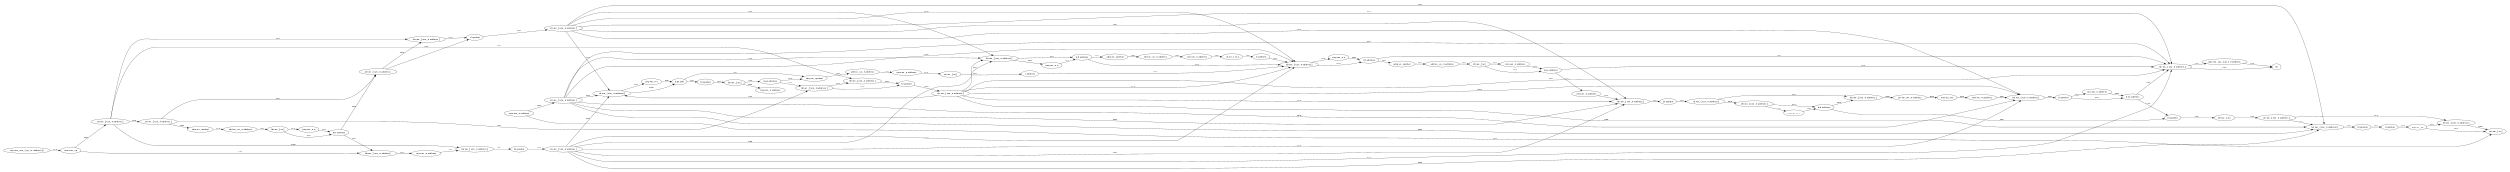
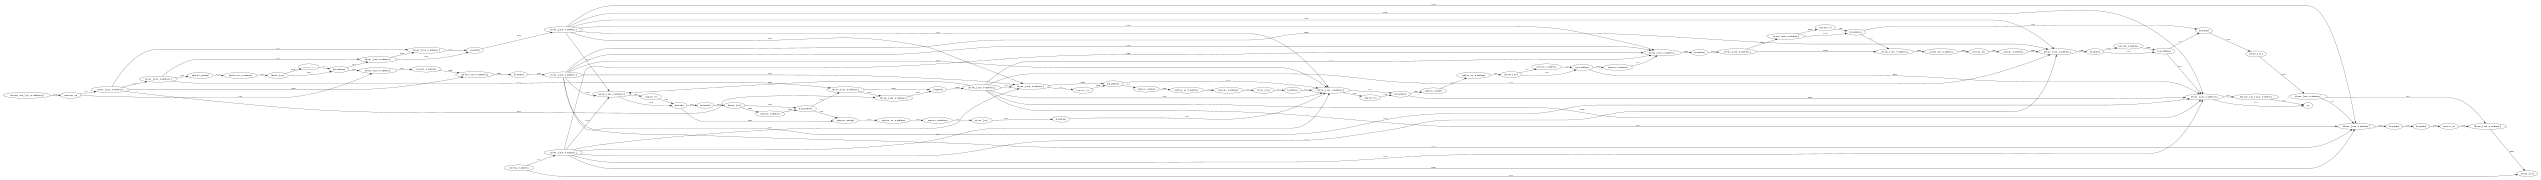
none -> (788, 111)
(2455, 131) -> none
